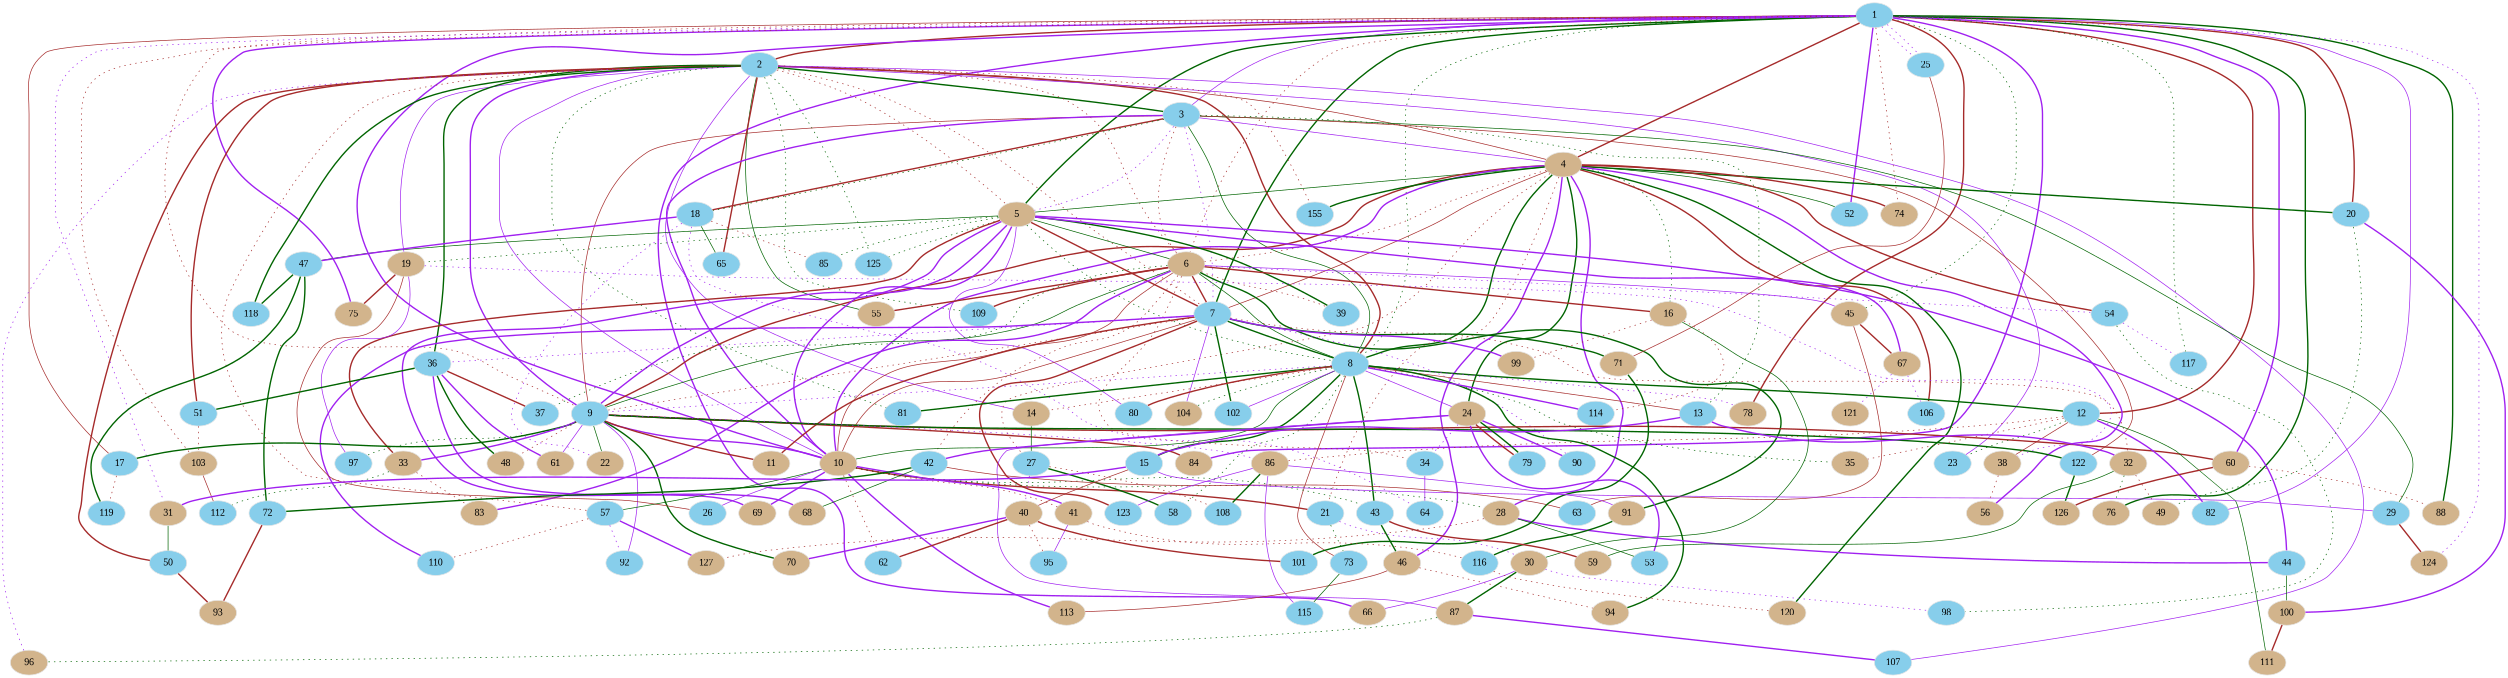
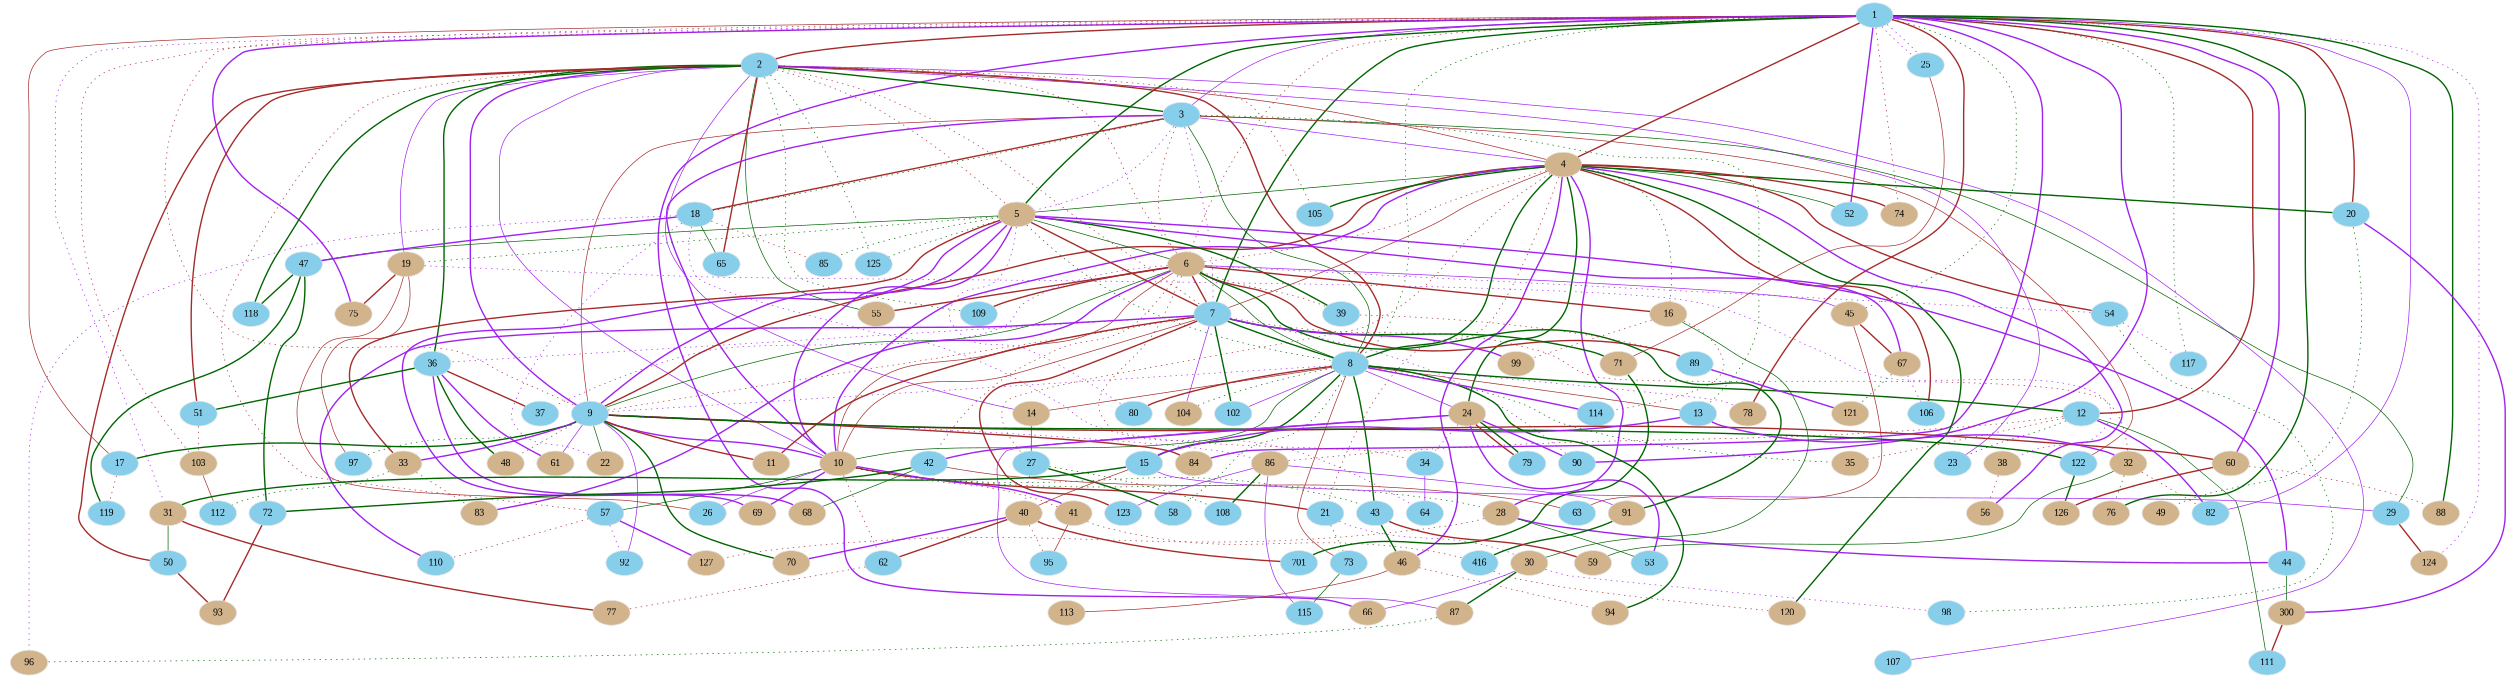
(789, 49) -> (2123, 344)
(194, 115) -> (209, 273)
(1315, 214) -> (1315, 214)
(951, 322) -> (951, 322)
(785, 345) -> (785, 345)
(331, 353) -> (331, 353)
none -> (1695, 364)
(1877, 388) -> (1877, 388)
(1177, 391) -> (1177, 391)
(903, 414) -> none
(2047, 435) -> none
(653, 478) -> (653, 478)
(1130, 482) -> (1130, 482)
(2145, 488) -> (2169, 488)
(1063, 534) -> (1063, 534)
(941, 553) -> none
(1299, 563) -> (1299, 563)
(1479, 563) -> (1479, 563)
none -> (611, 613)
(2287, 613) -> (2287, 613)
(1674, 638) -> none
(2267, 663) -> (2267, 663)
